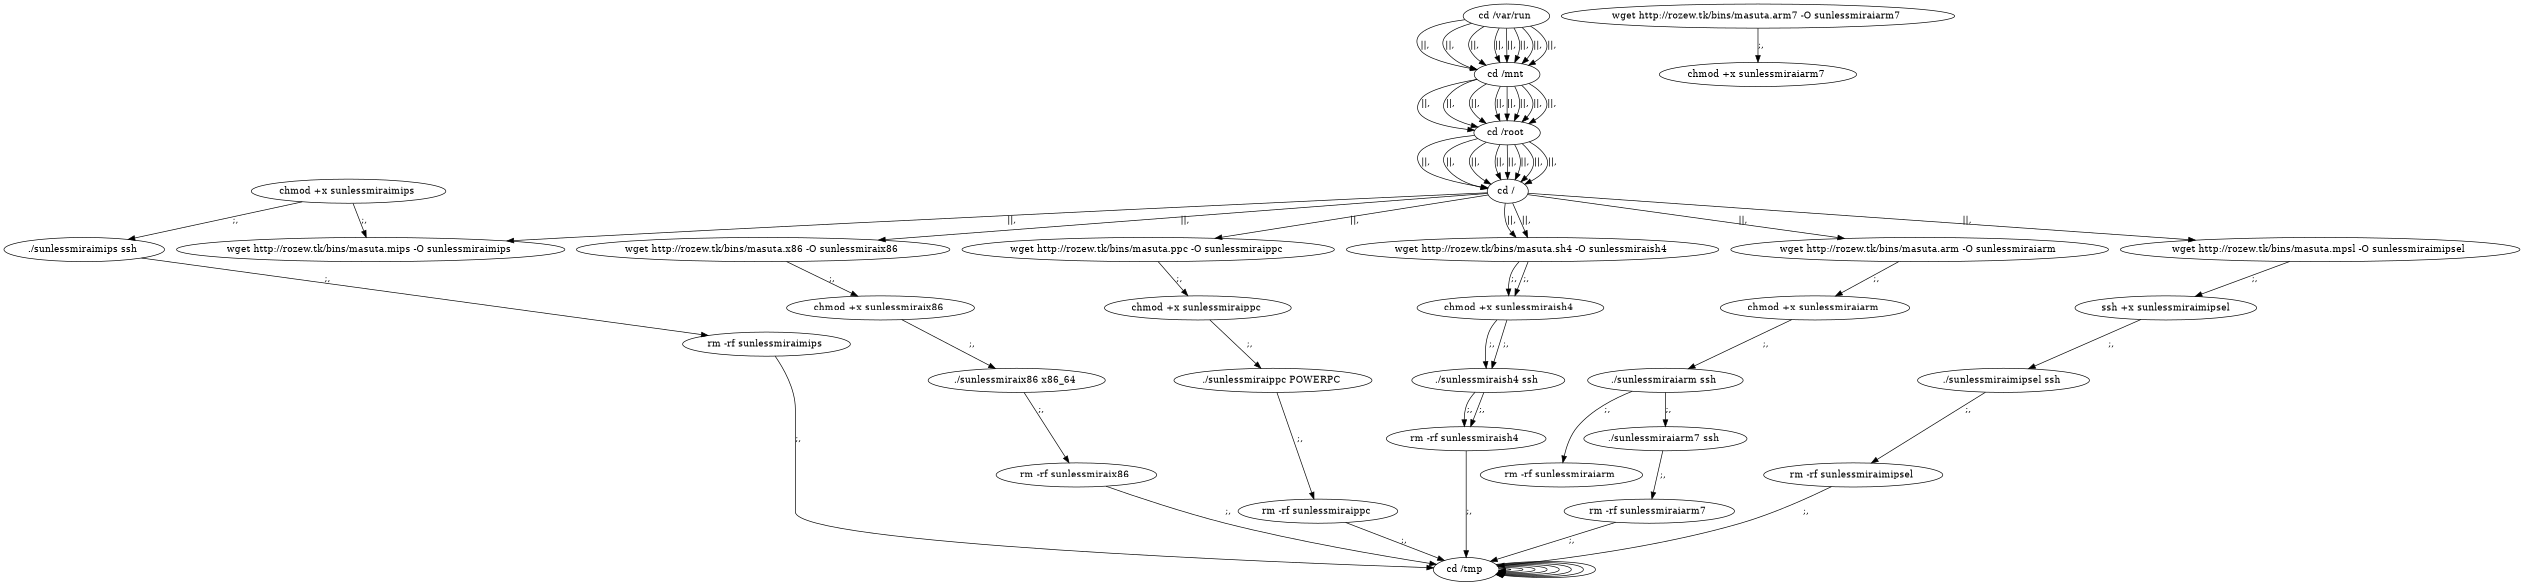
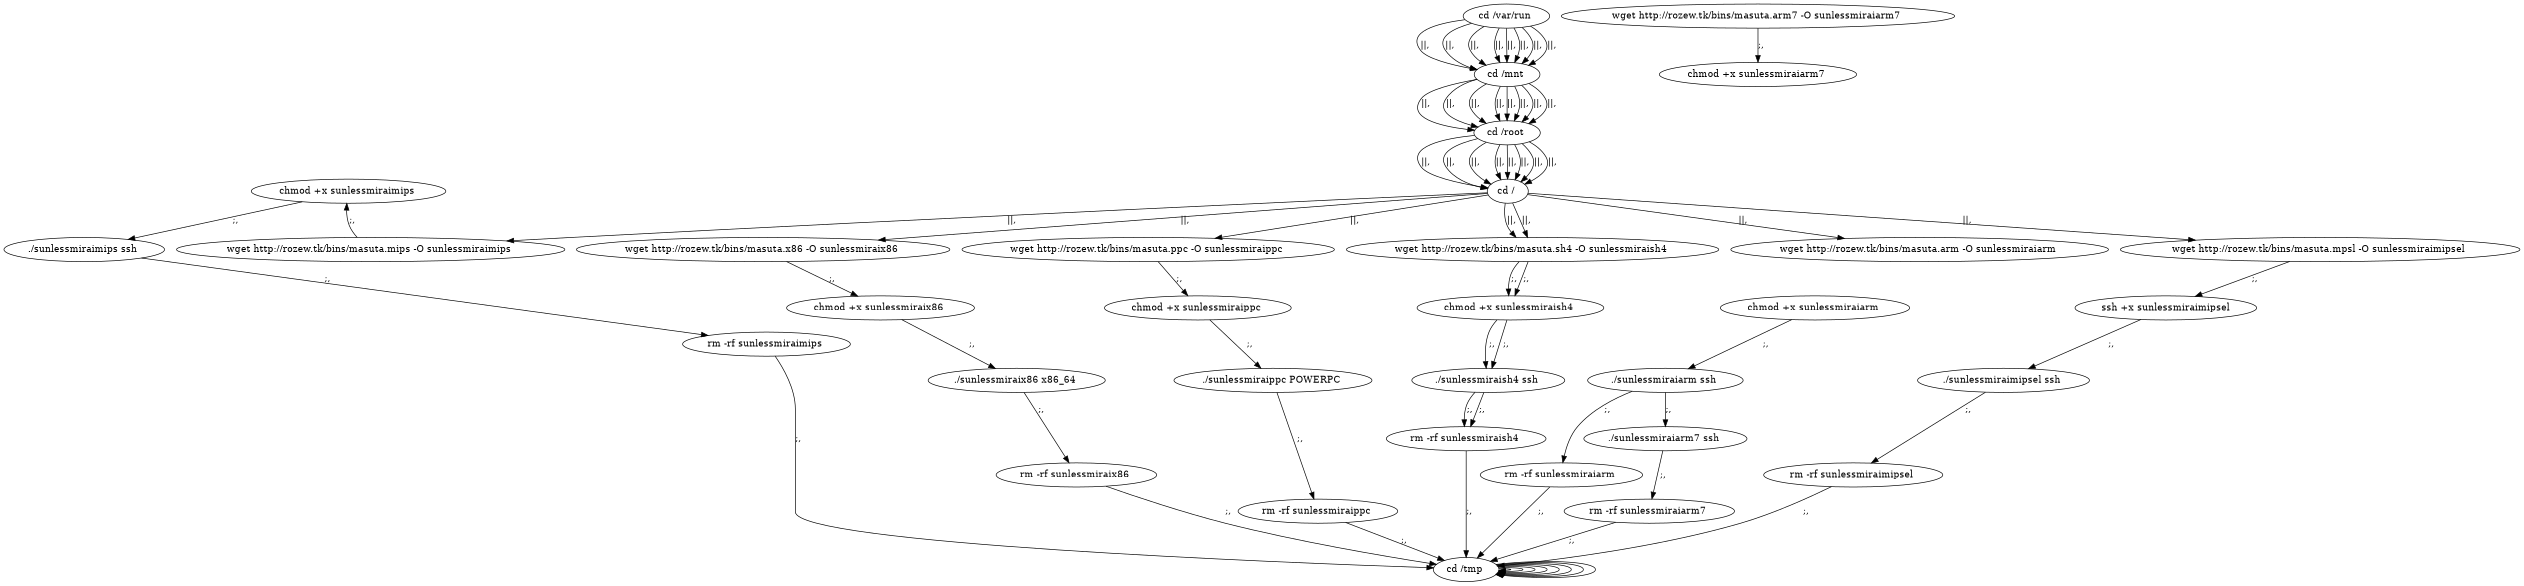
(358, 217) -> (349, 225)
(1870, 277) -> none
none -> (1516, 520)
